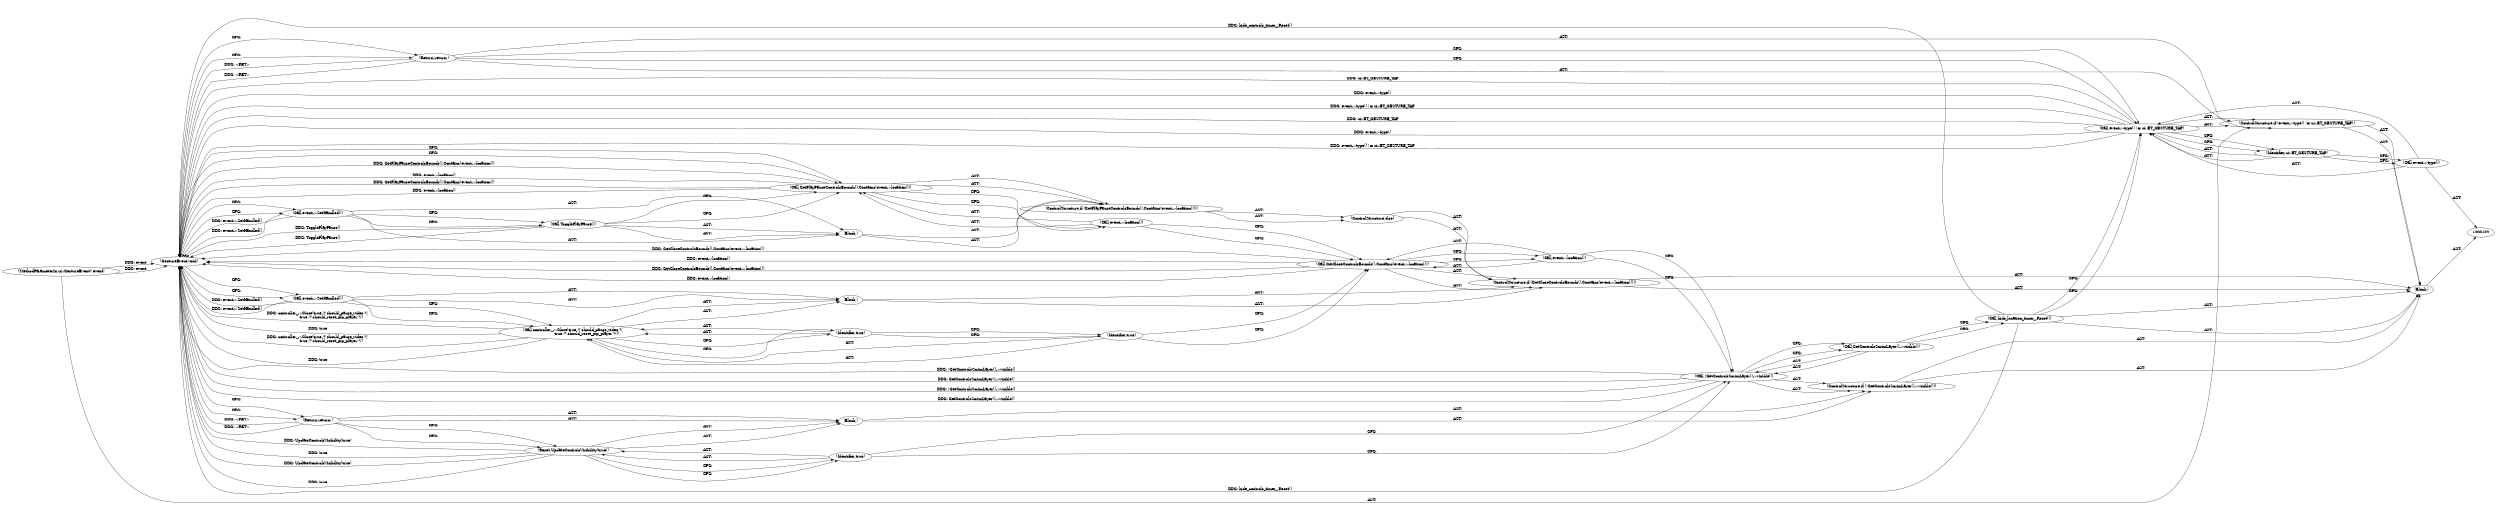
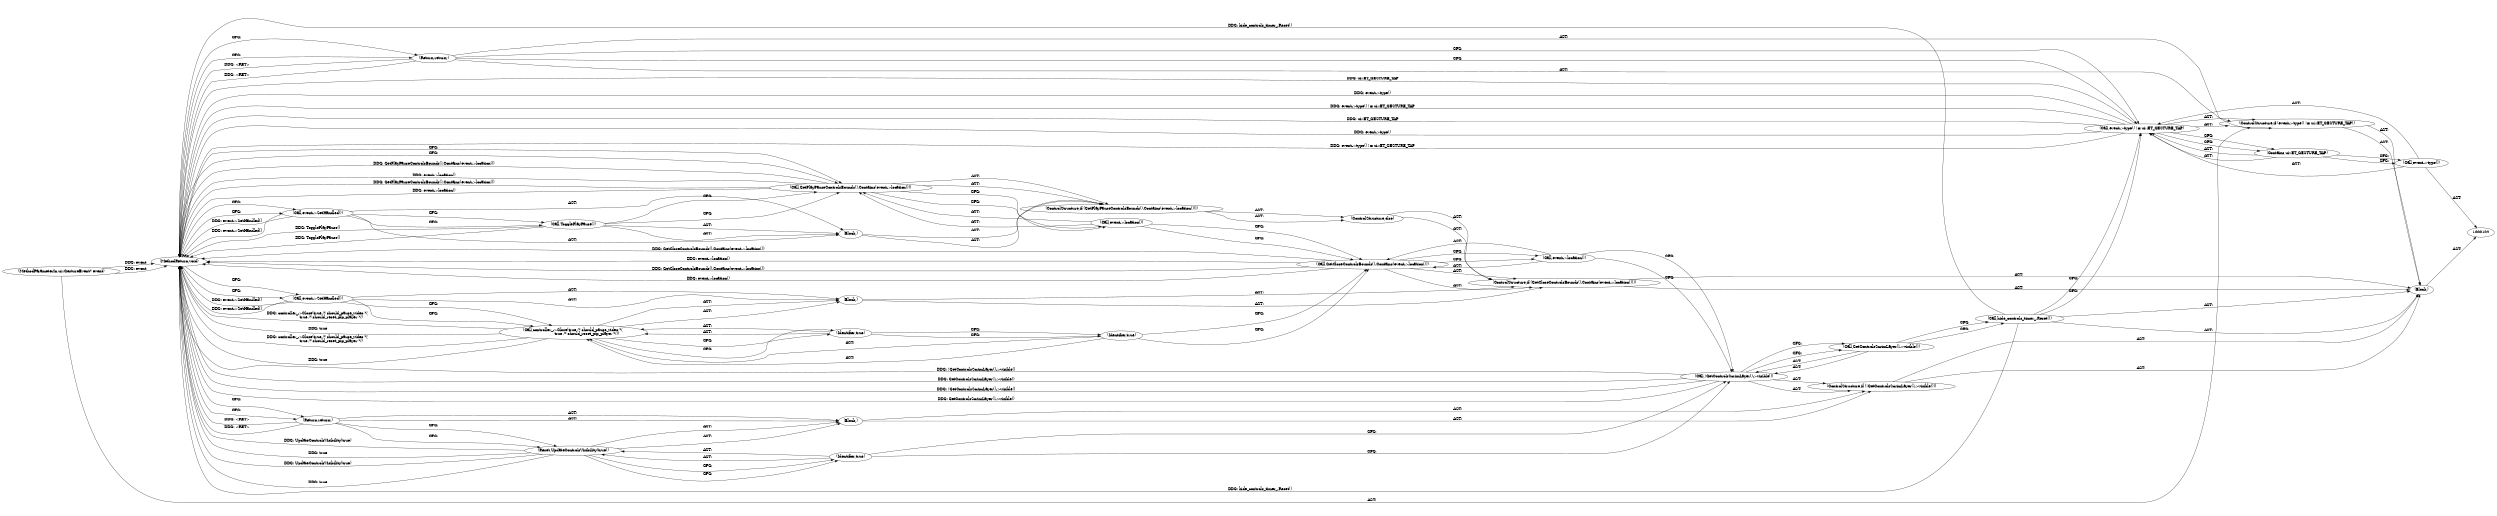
(2297, 153) -> (2297, 153)
(179, 262) -> (179, 262)
(2020, 319) -> (2020, 319)
